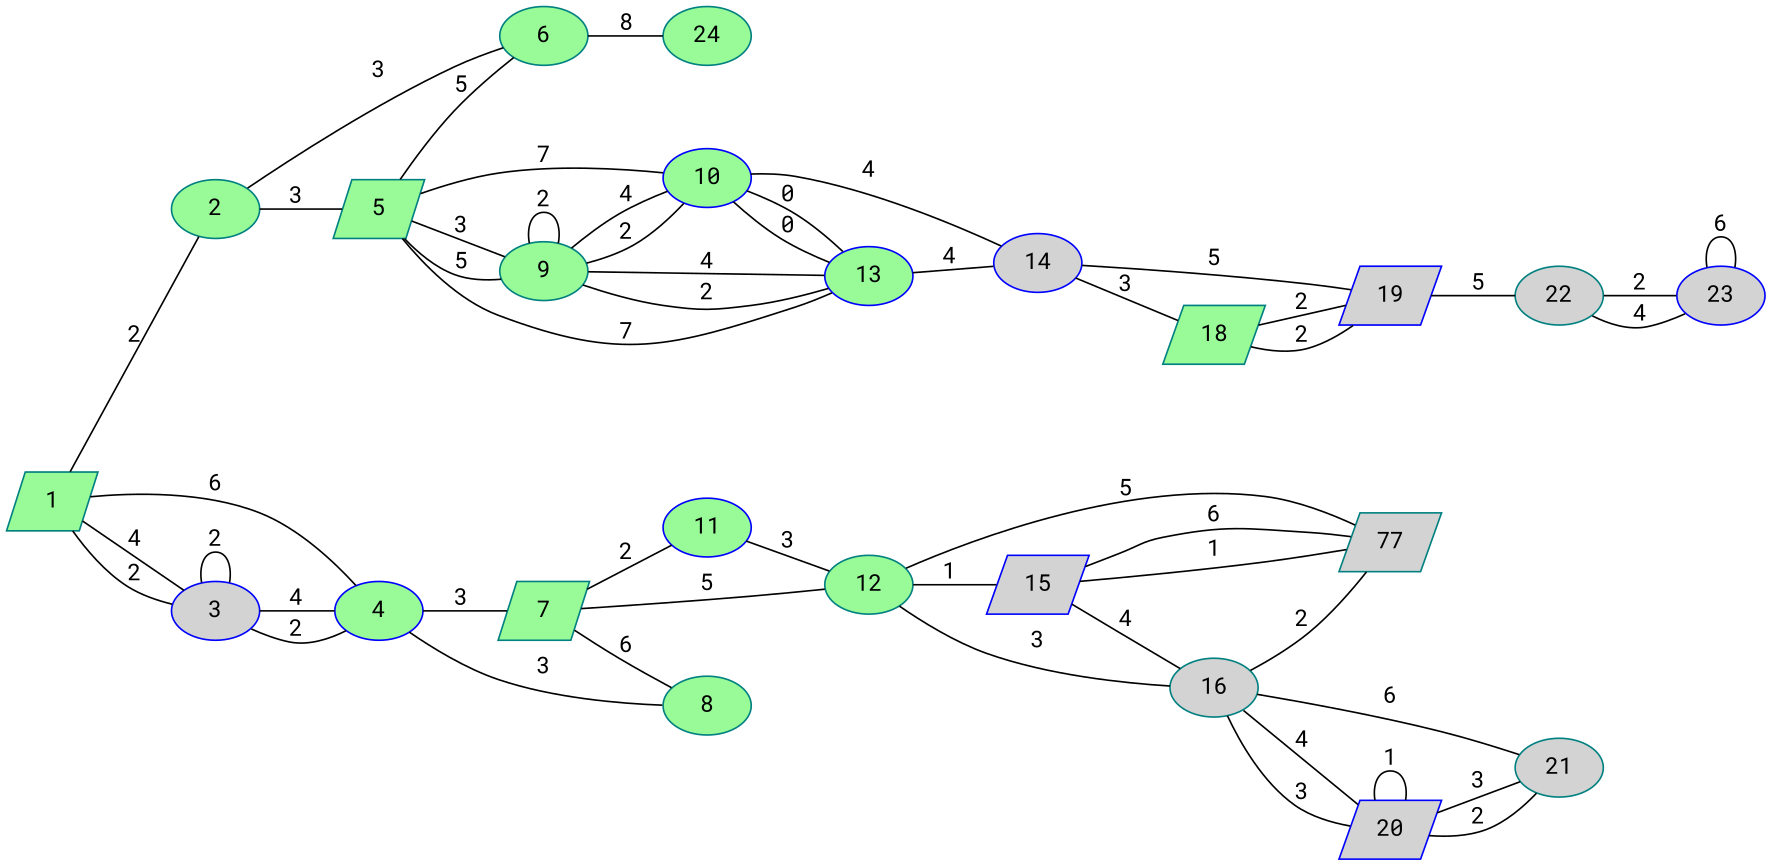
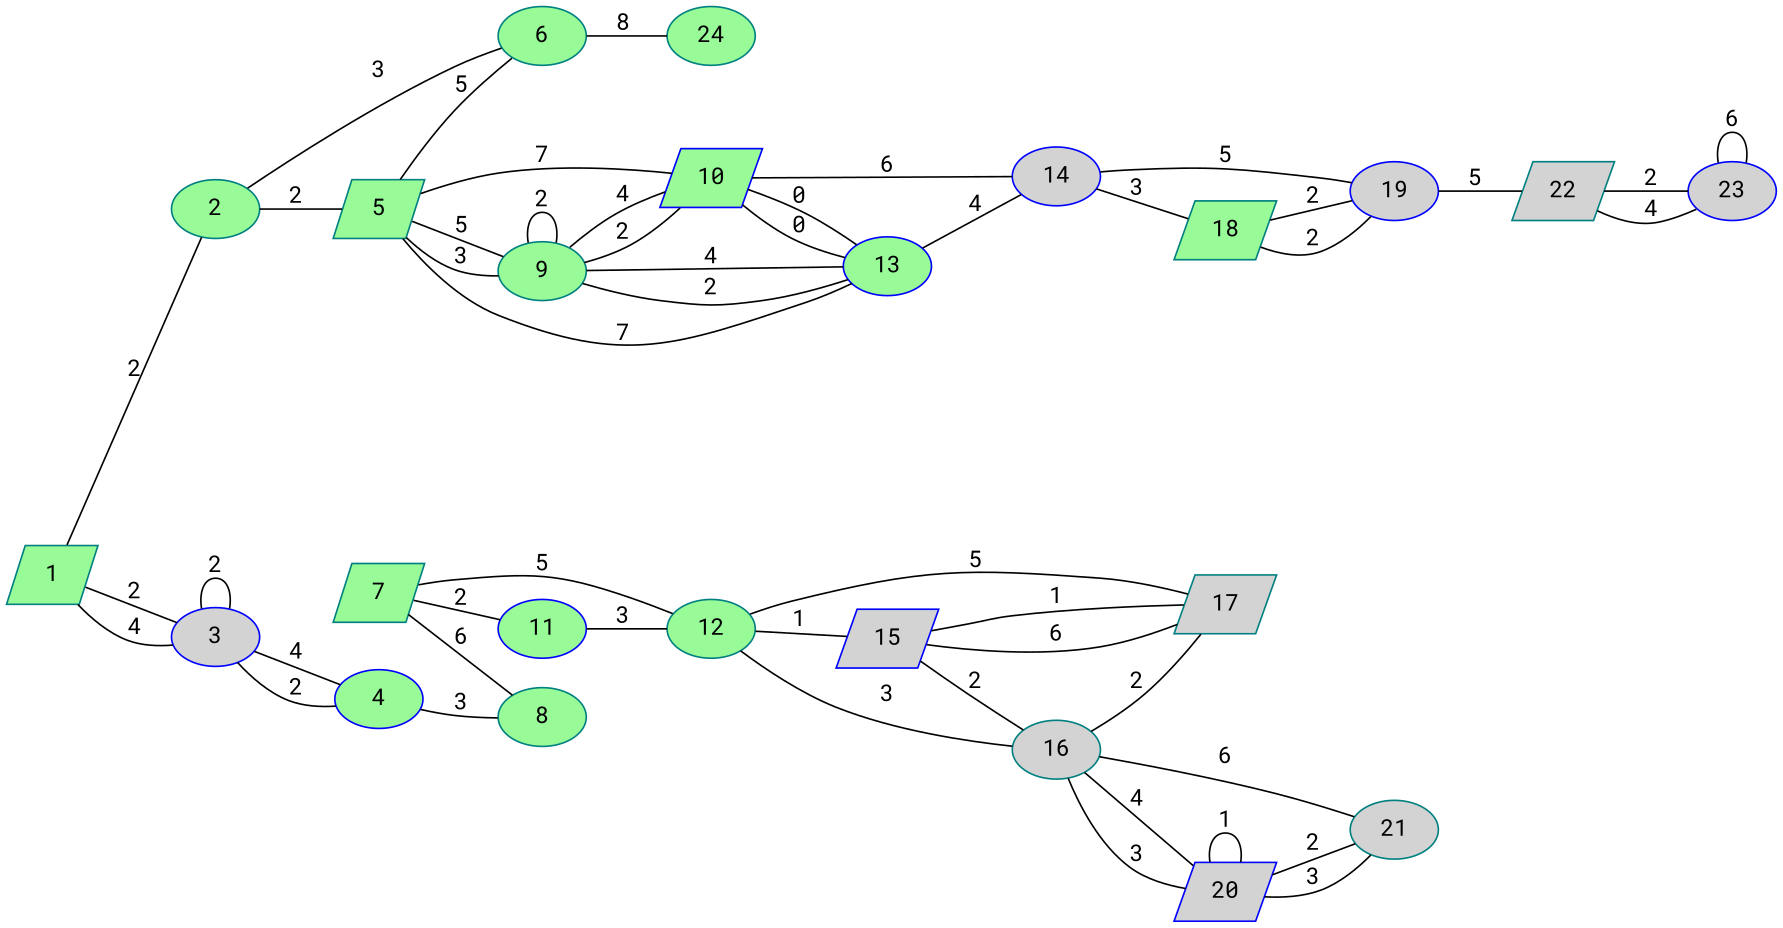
(869, 171) -> (887, 166)
(707, 178) -> (711, 178)
(296, 197) -> (296, 197)
(1390, 296) -> (1394, 191)
(1559, 296) -> (1563, 191)
(236, 505) -> none
(1390, 542) -> (1225, 604)
(465, 611) -> none
(1126, 620) -> (976, 682)
